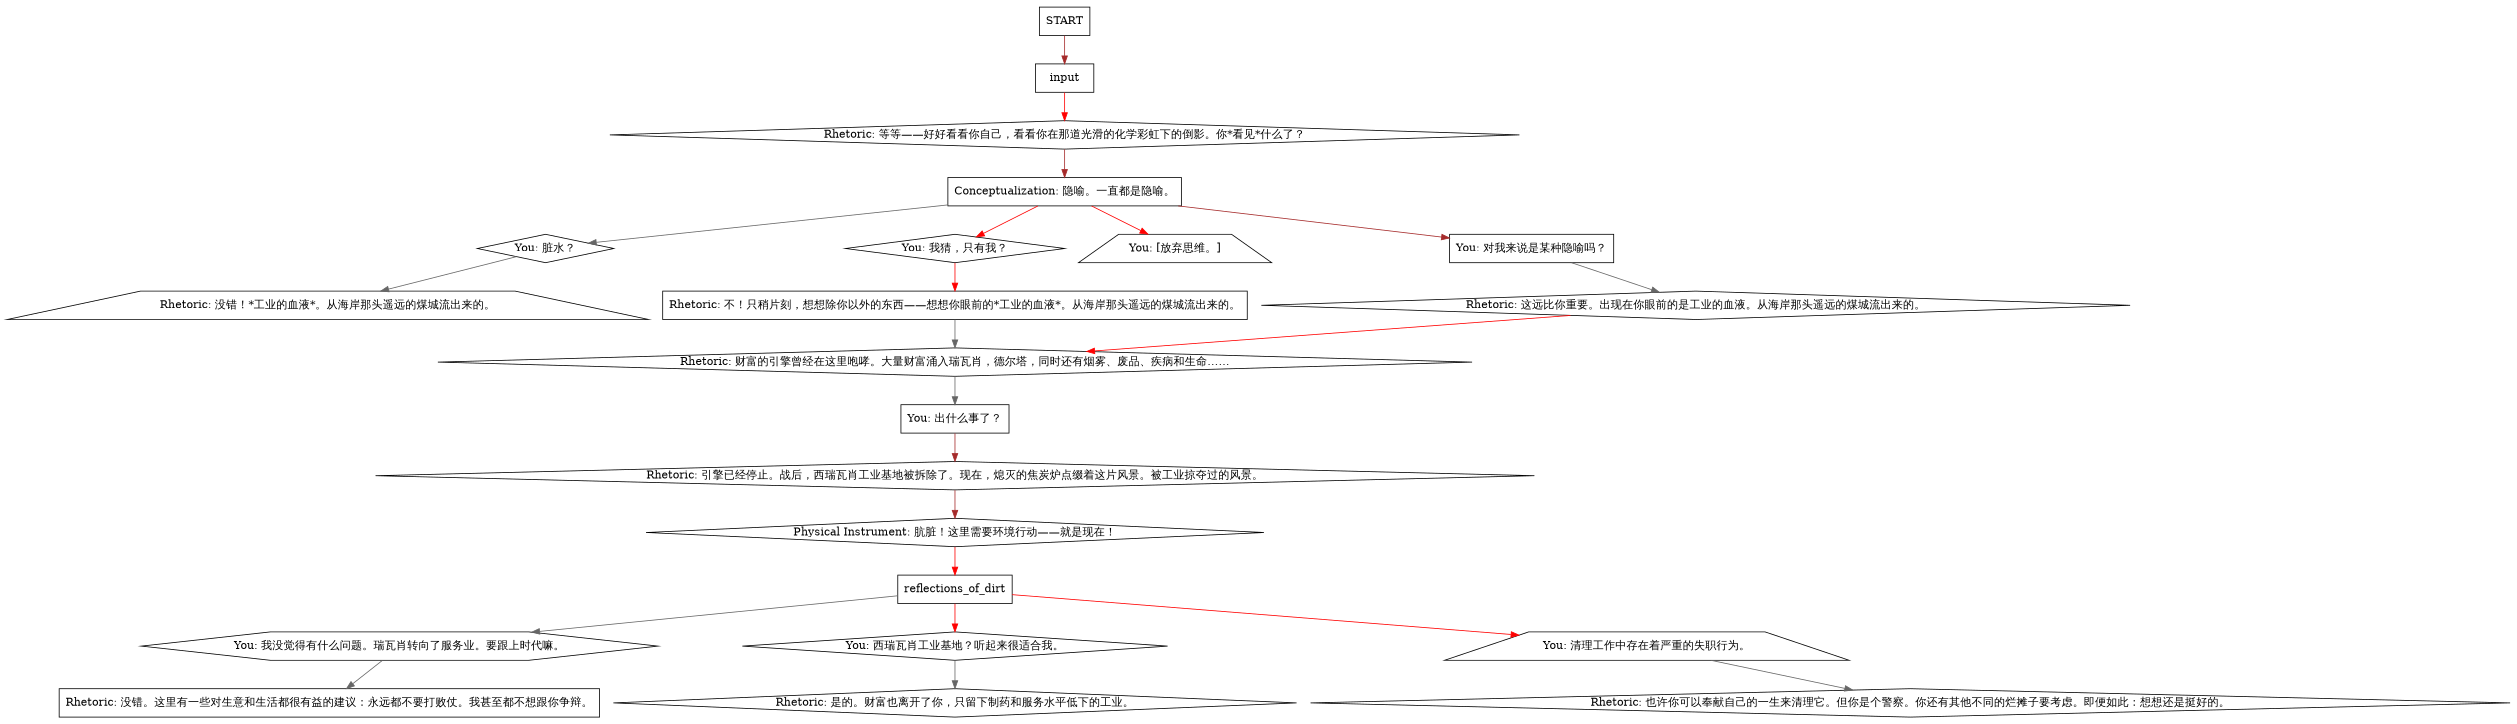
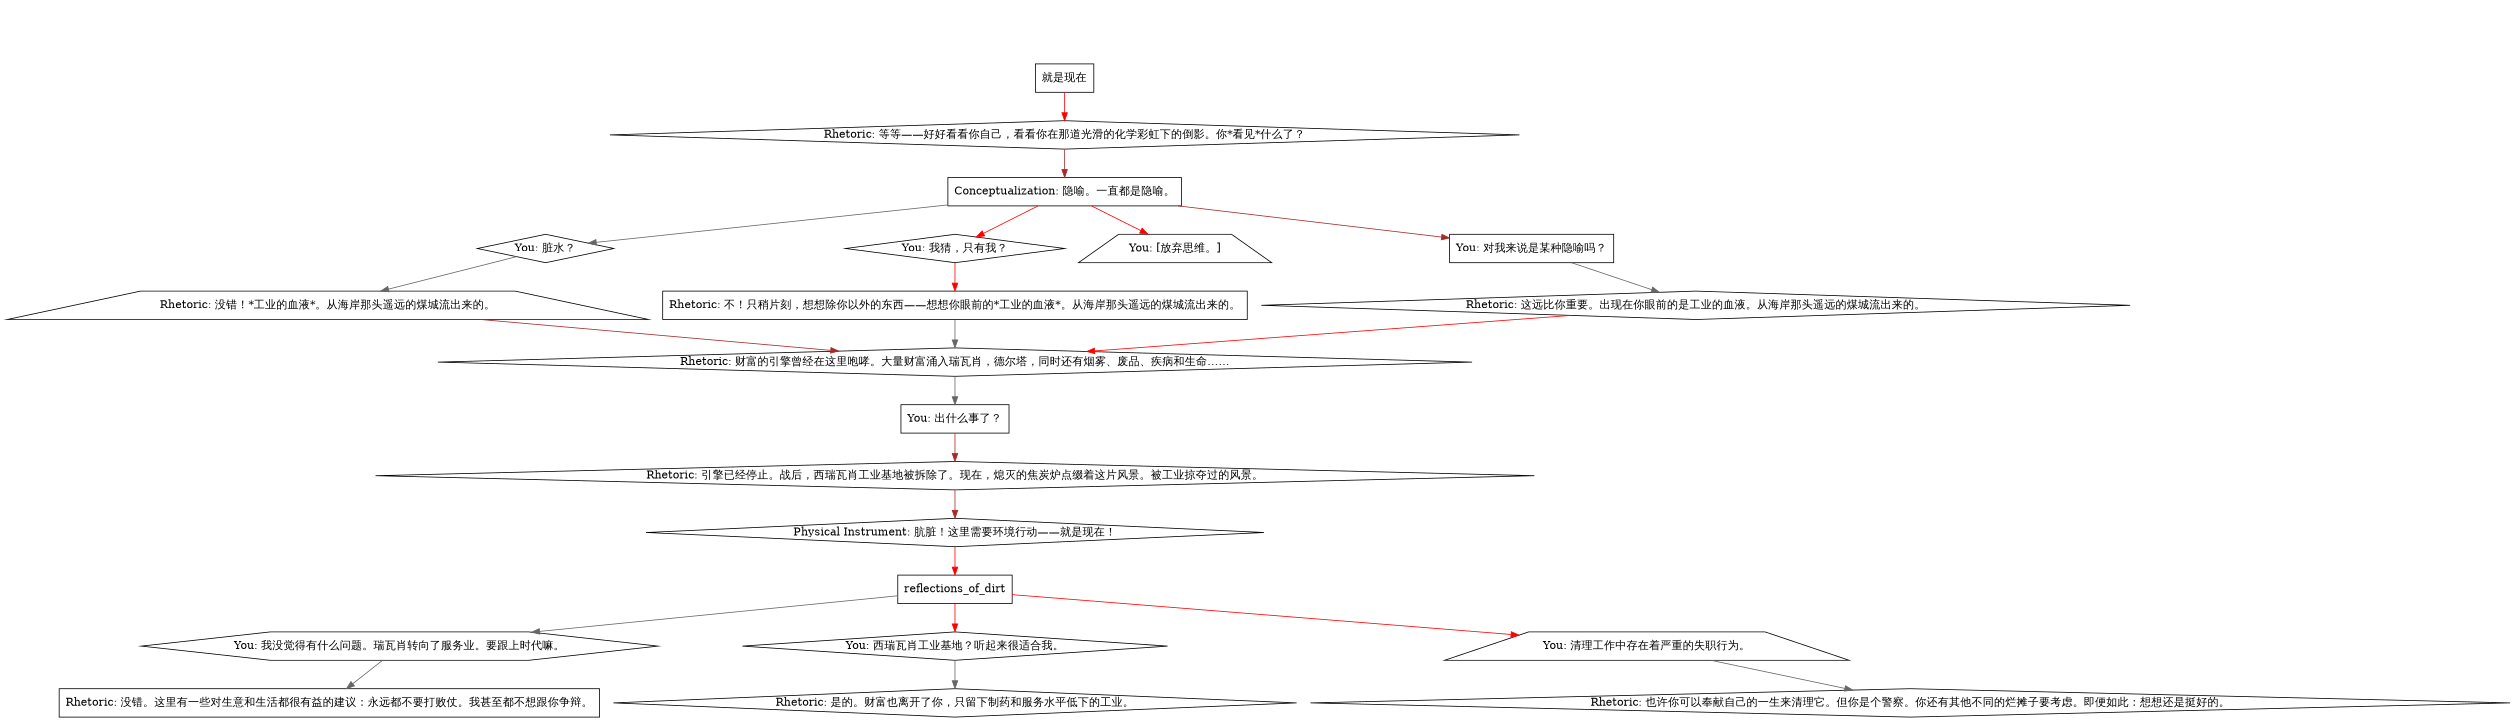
(1065, 21) -> none
(1065, 78) -> (1065, 78)
none -> (655, 335)
